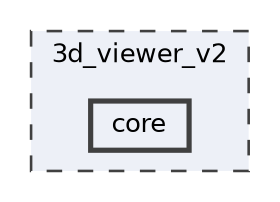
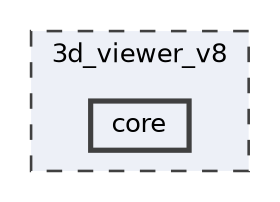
(140, 56) -> (140, 56)
